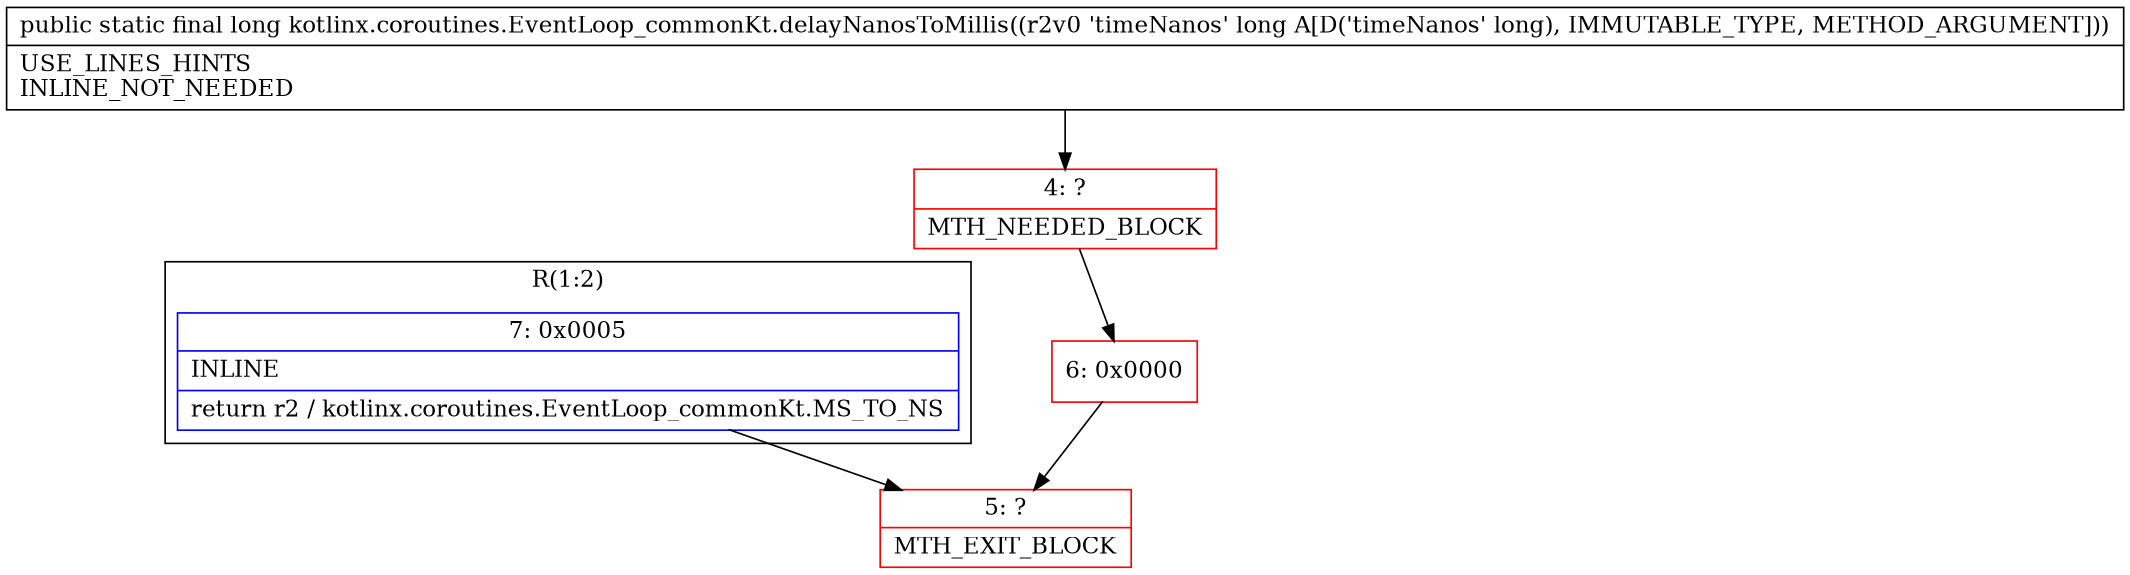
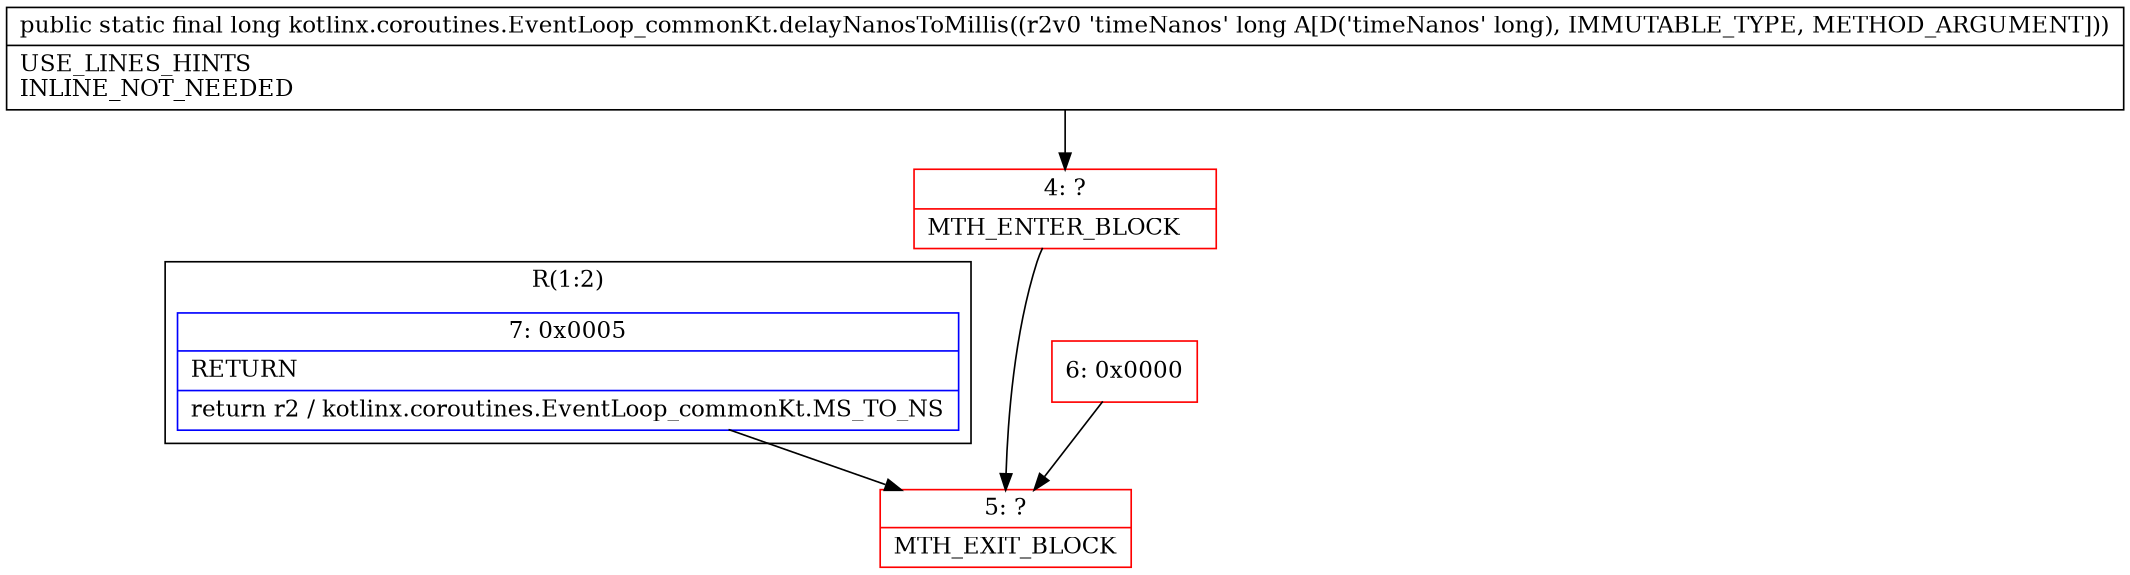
(1065, 228) -> (1054, 228)
(1094, 287) -> (1016, 359)
(236, 370) -> (244, 370)
